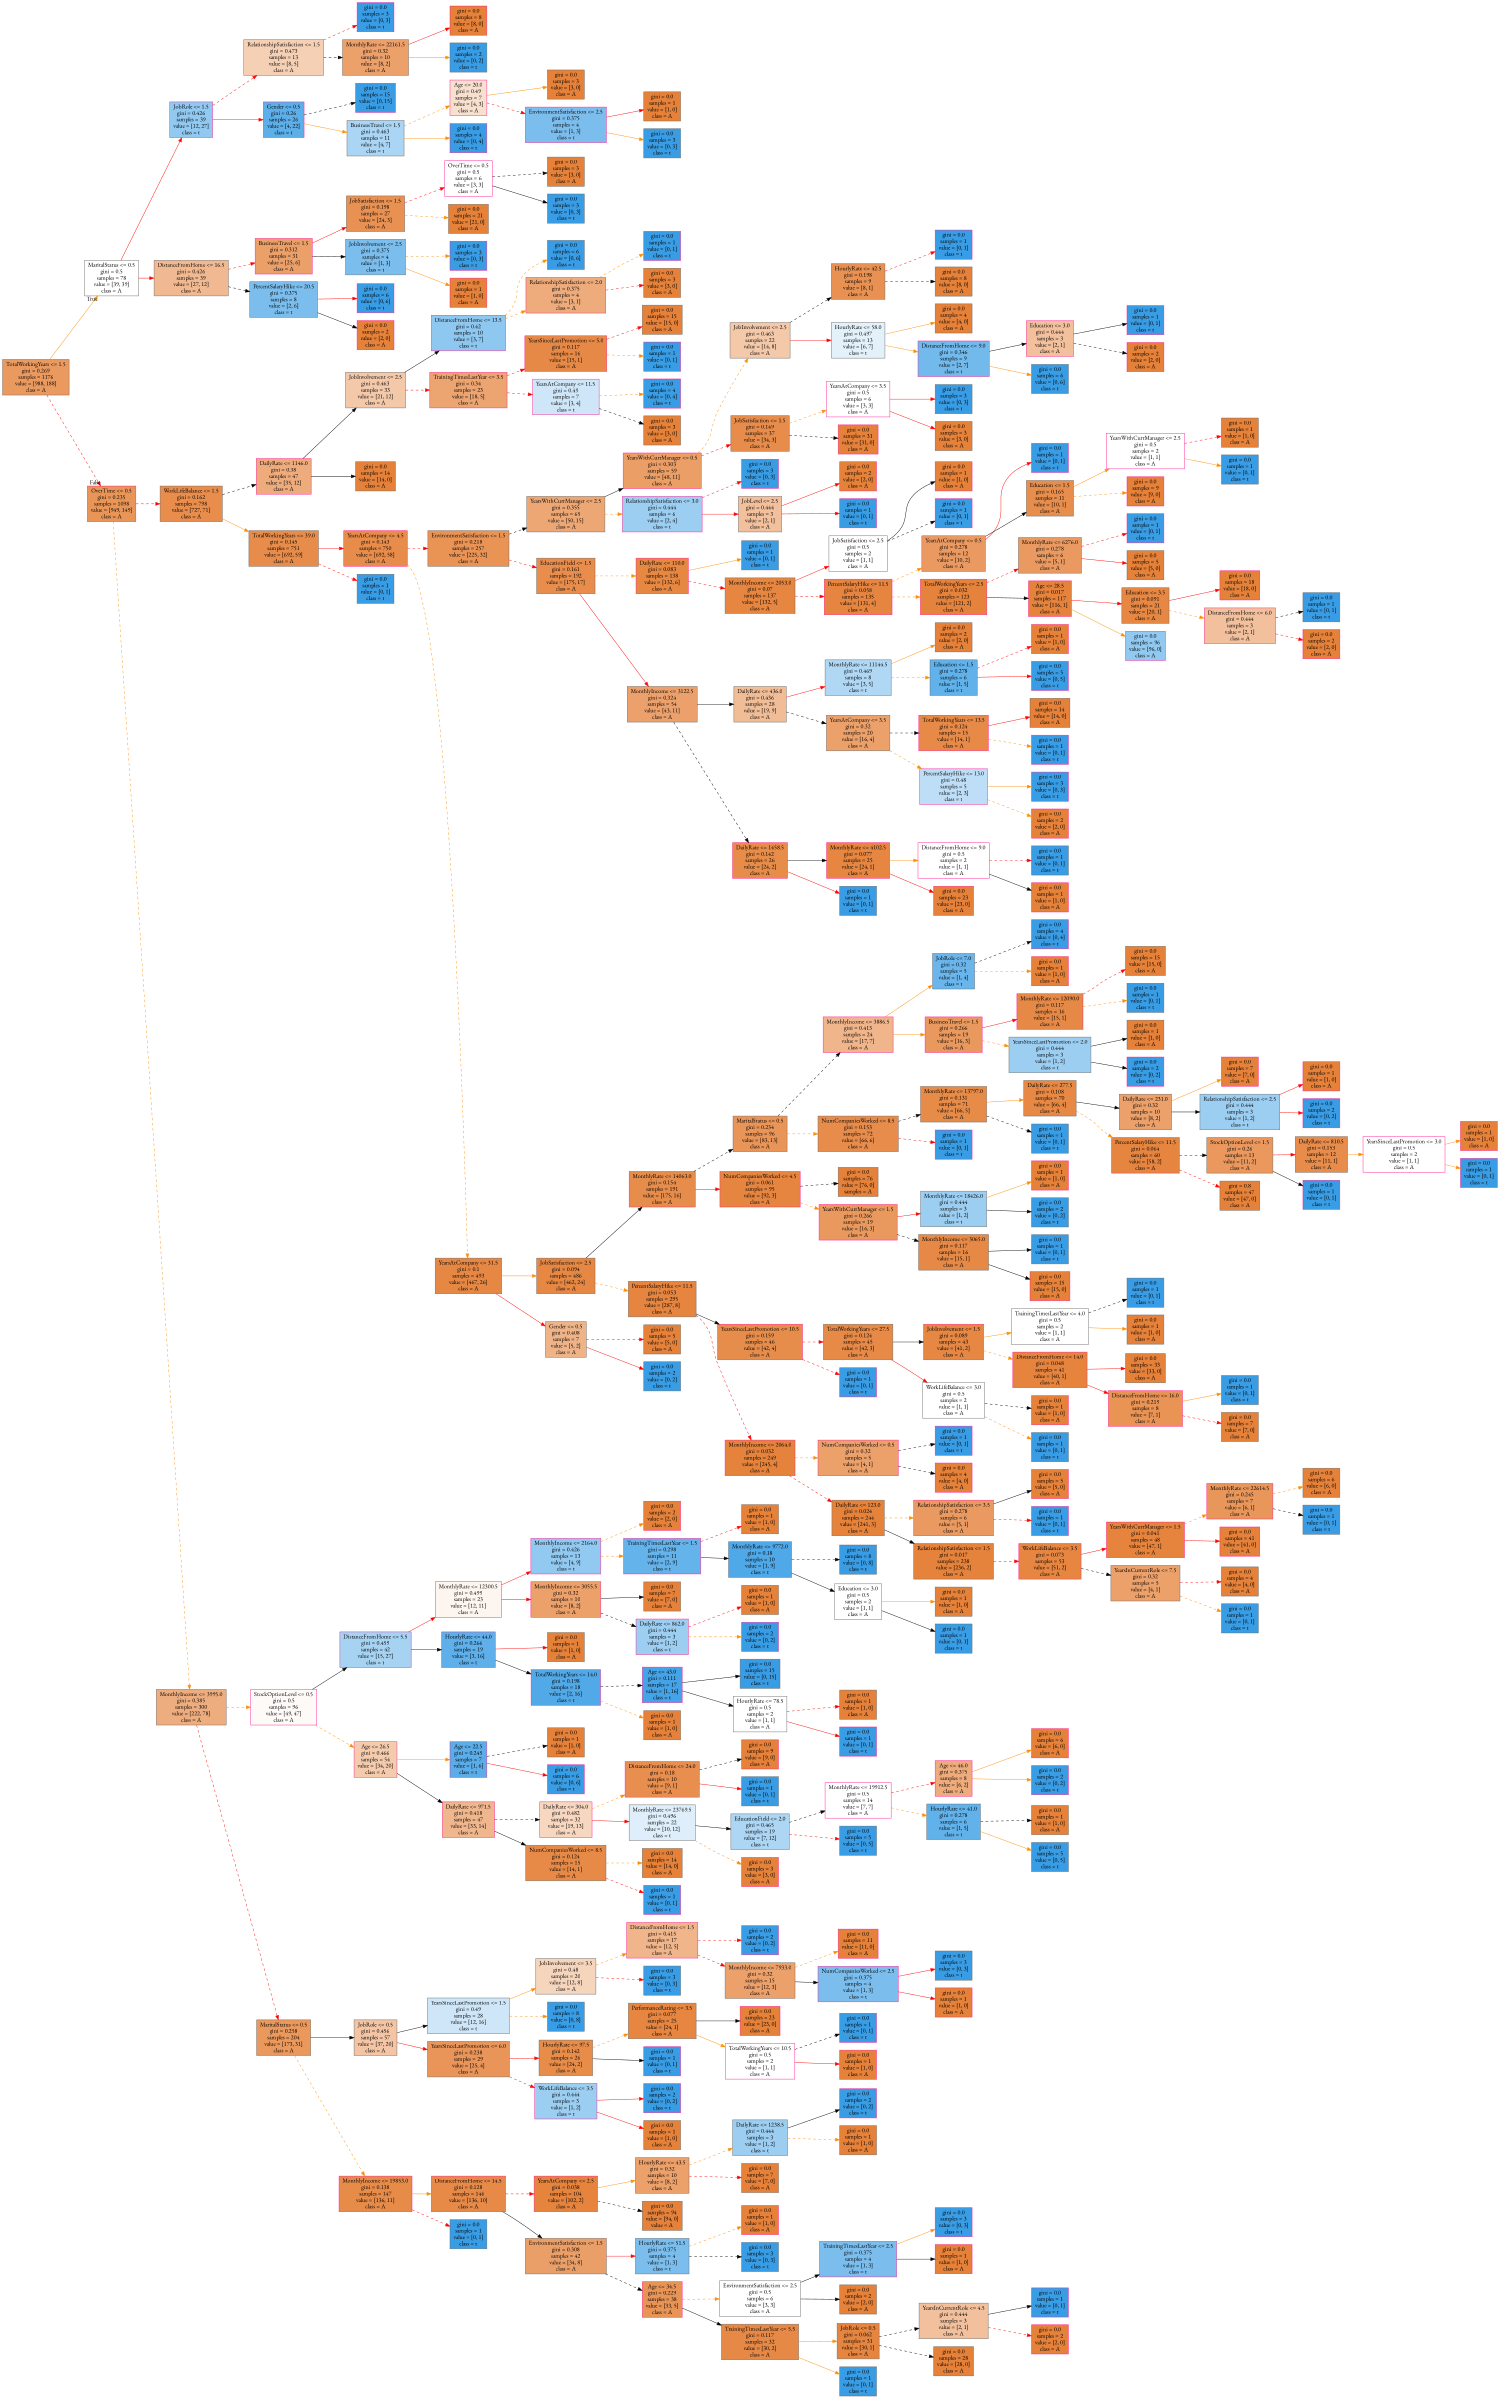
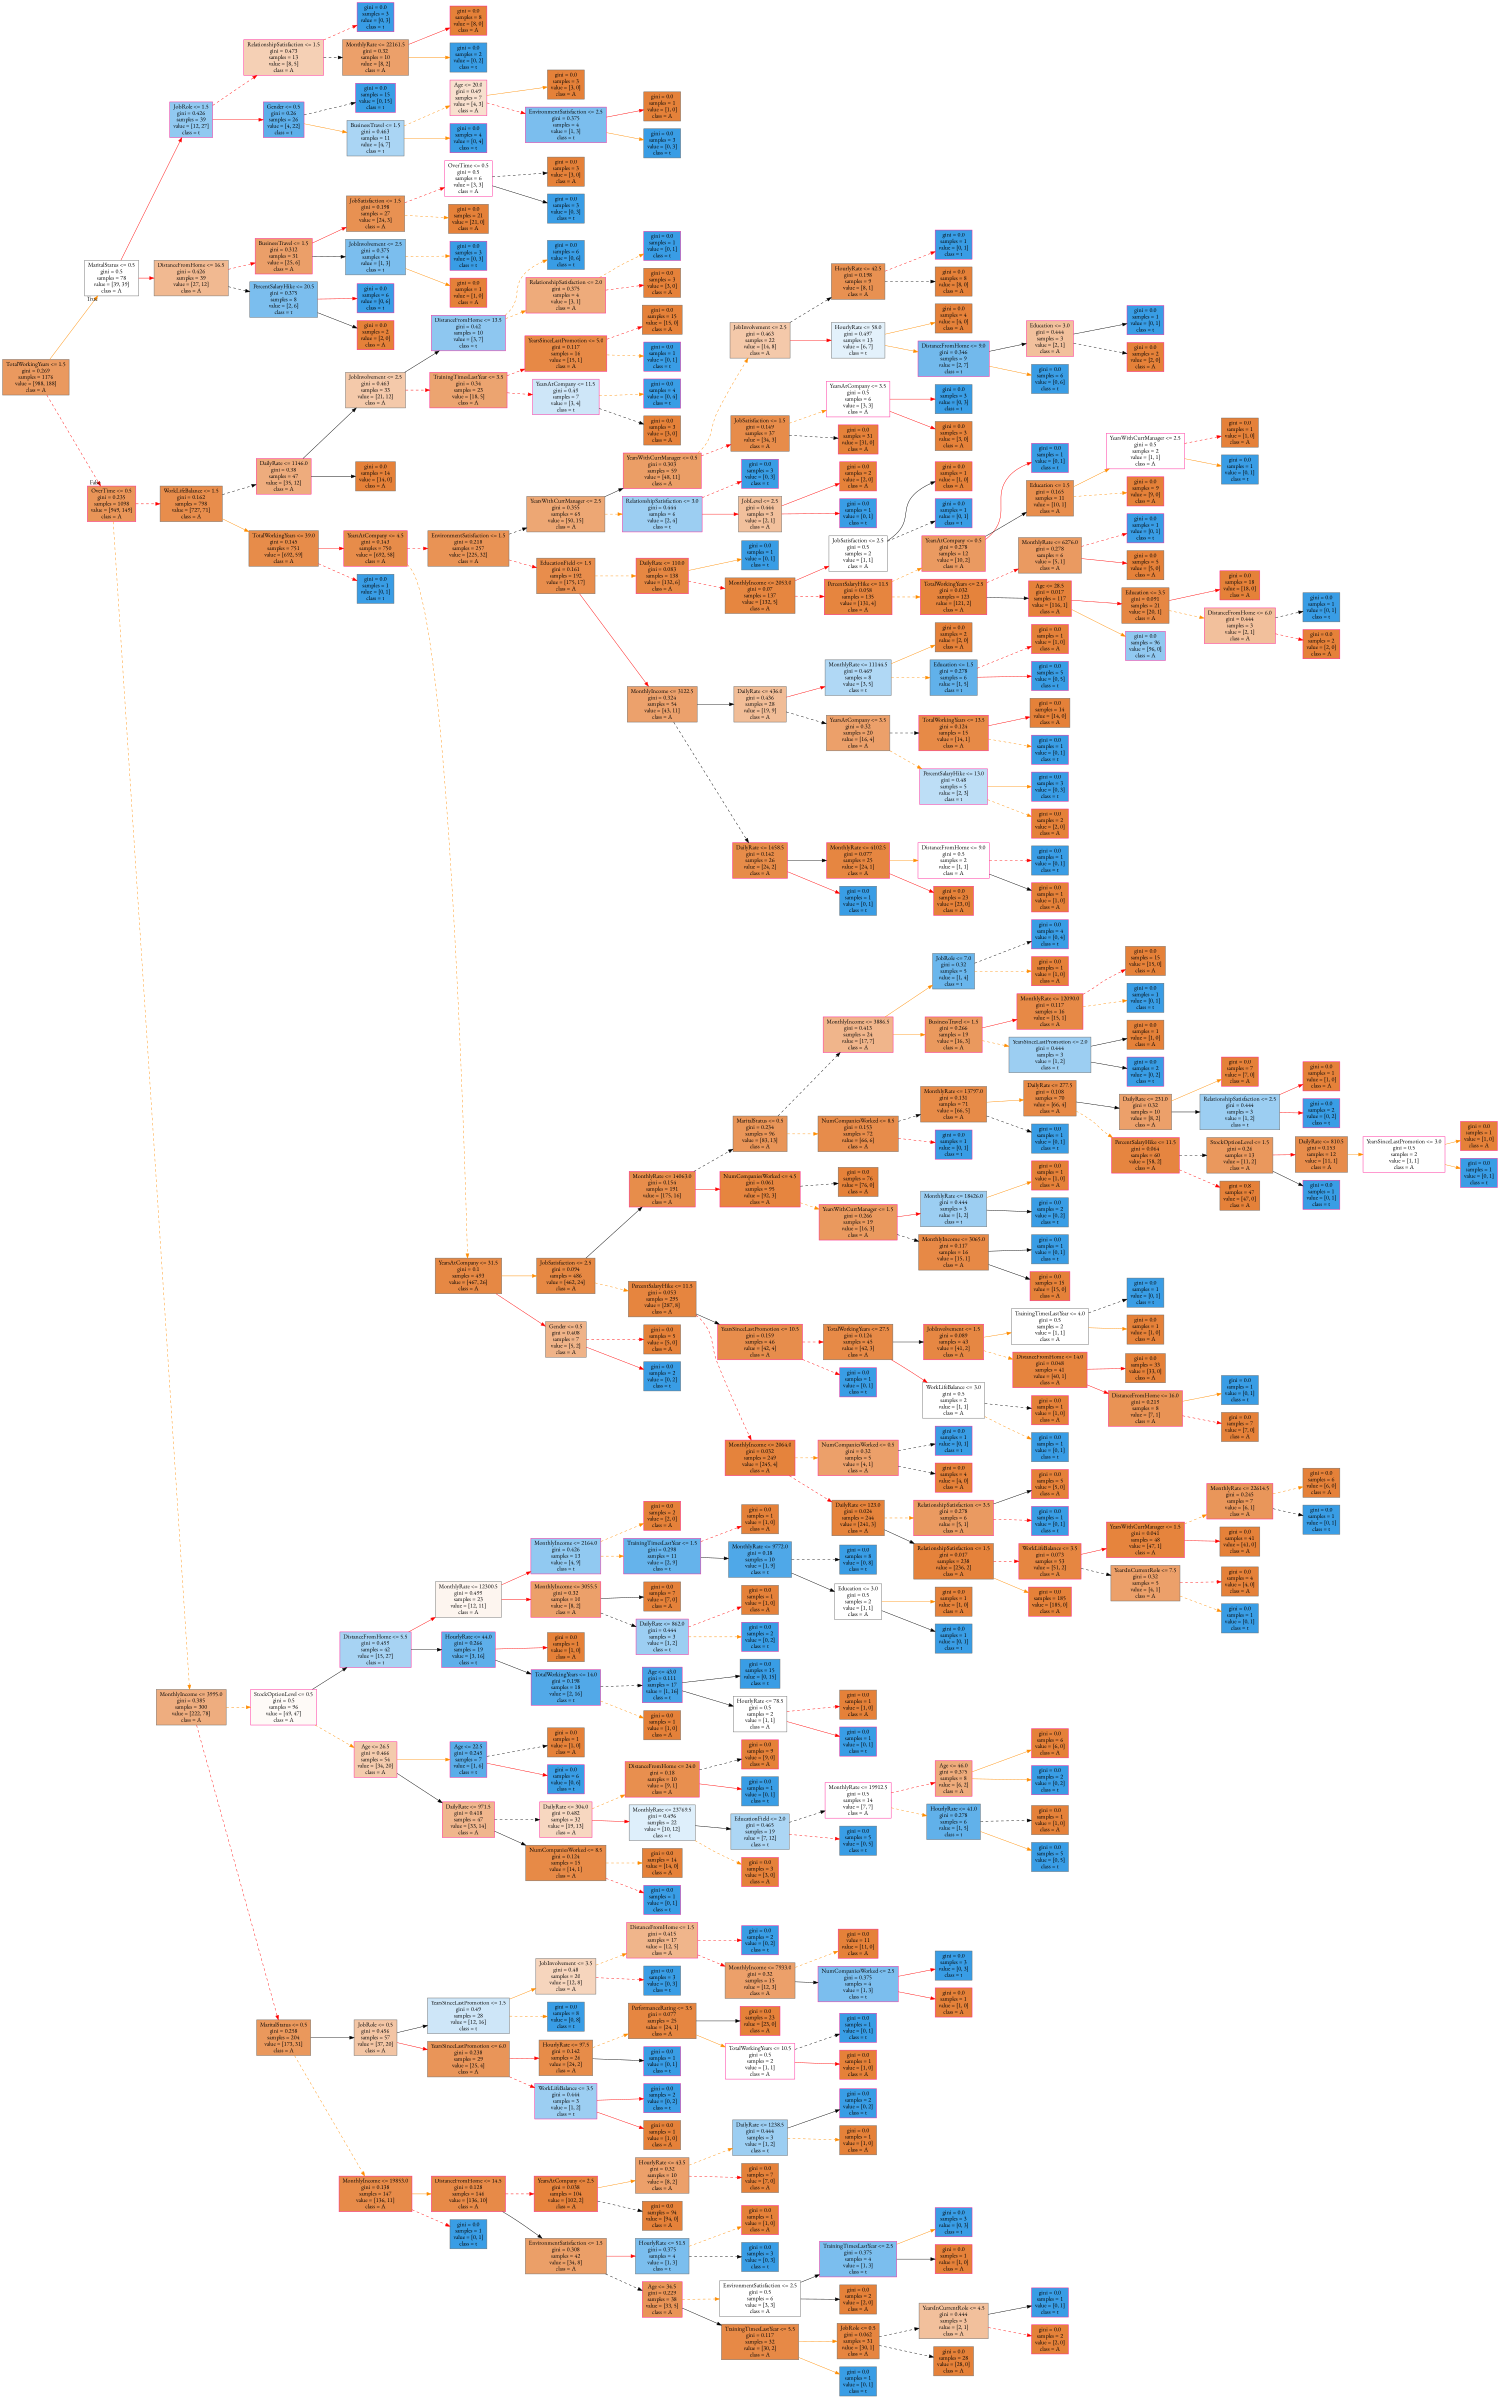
(858, 1182) -> (858, 1182)
(1240, 1542) -> (1240, 1542)
none -> (1050, 1602)
(858, 1944) -> (858, 1944)
(662, 2216) -> (662, 2216)
